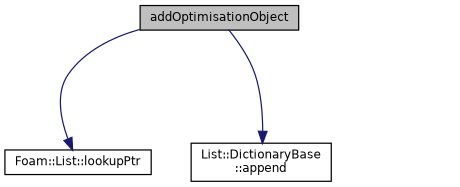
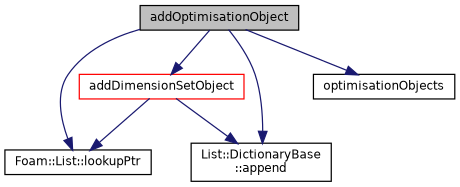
none -> (162, 87)
none -> (384, 87)
